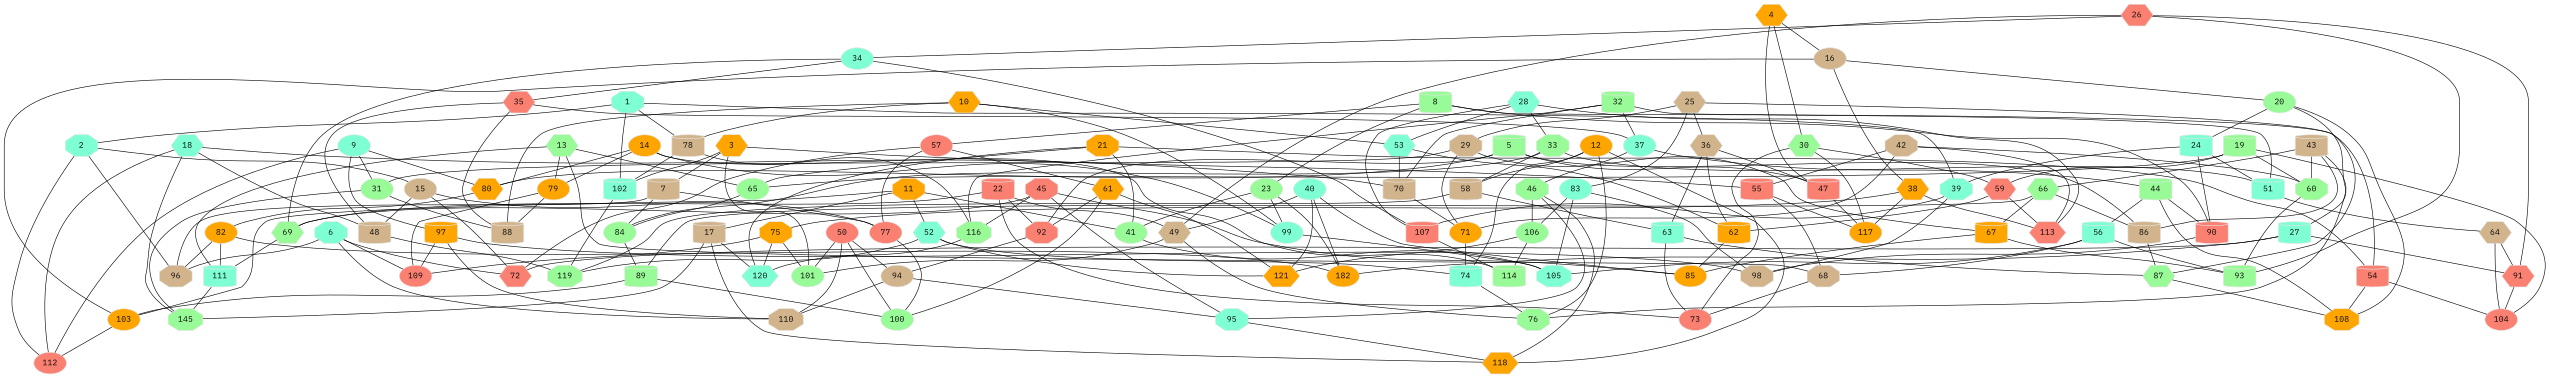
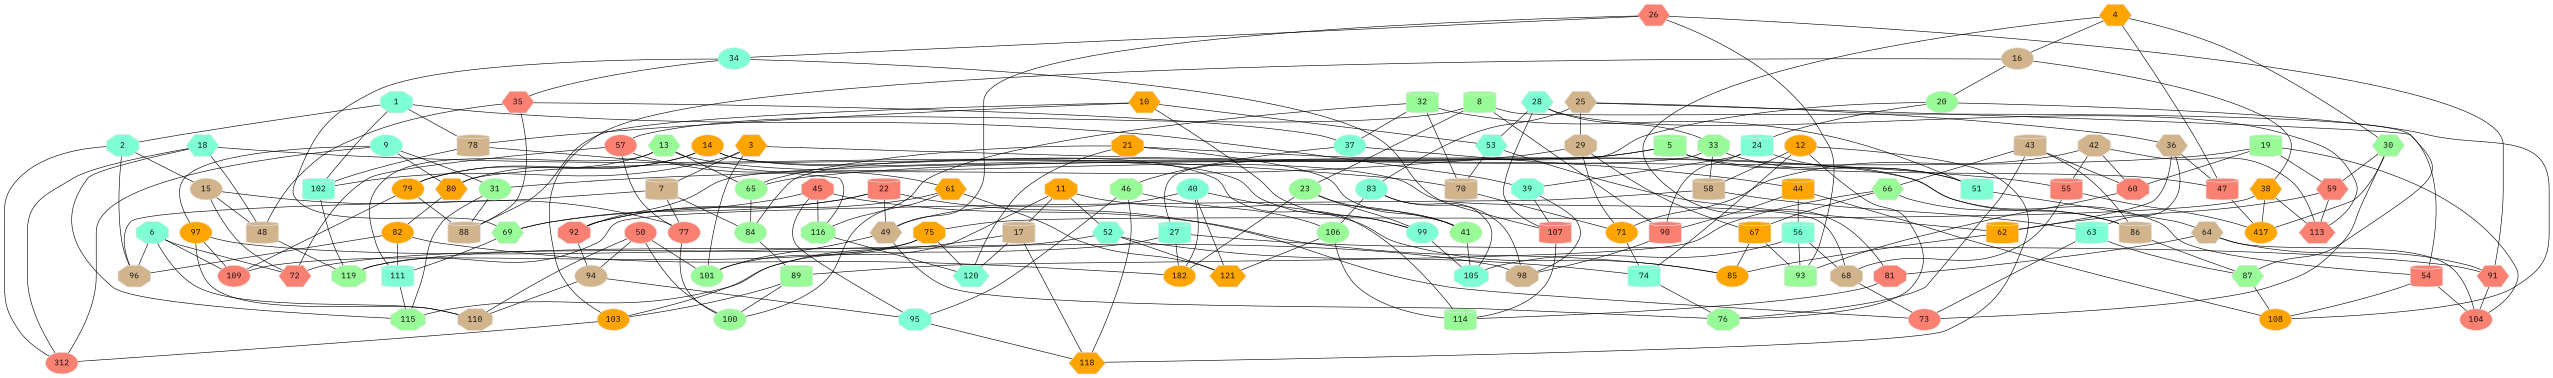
(2156, 189) -> (1798, 189)
(2312, 189) -> (2133, 189)
(441, 233) -> (196, 233)
(1866, 233) -> (2261, 233)
none -> (1890, 276)
(185, 320) -> (408, 320)
(2342, 320) -> (2275, 320)
(50, 363) -> (62, 363)
